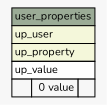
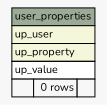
(57, 88) -> (57, 88)
